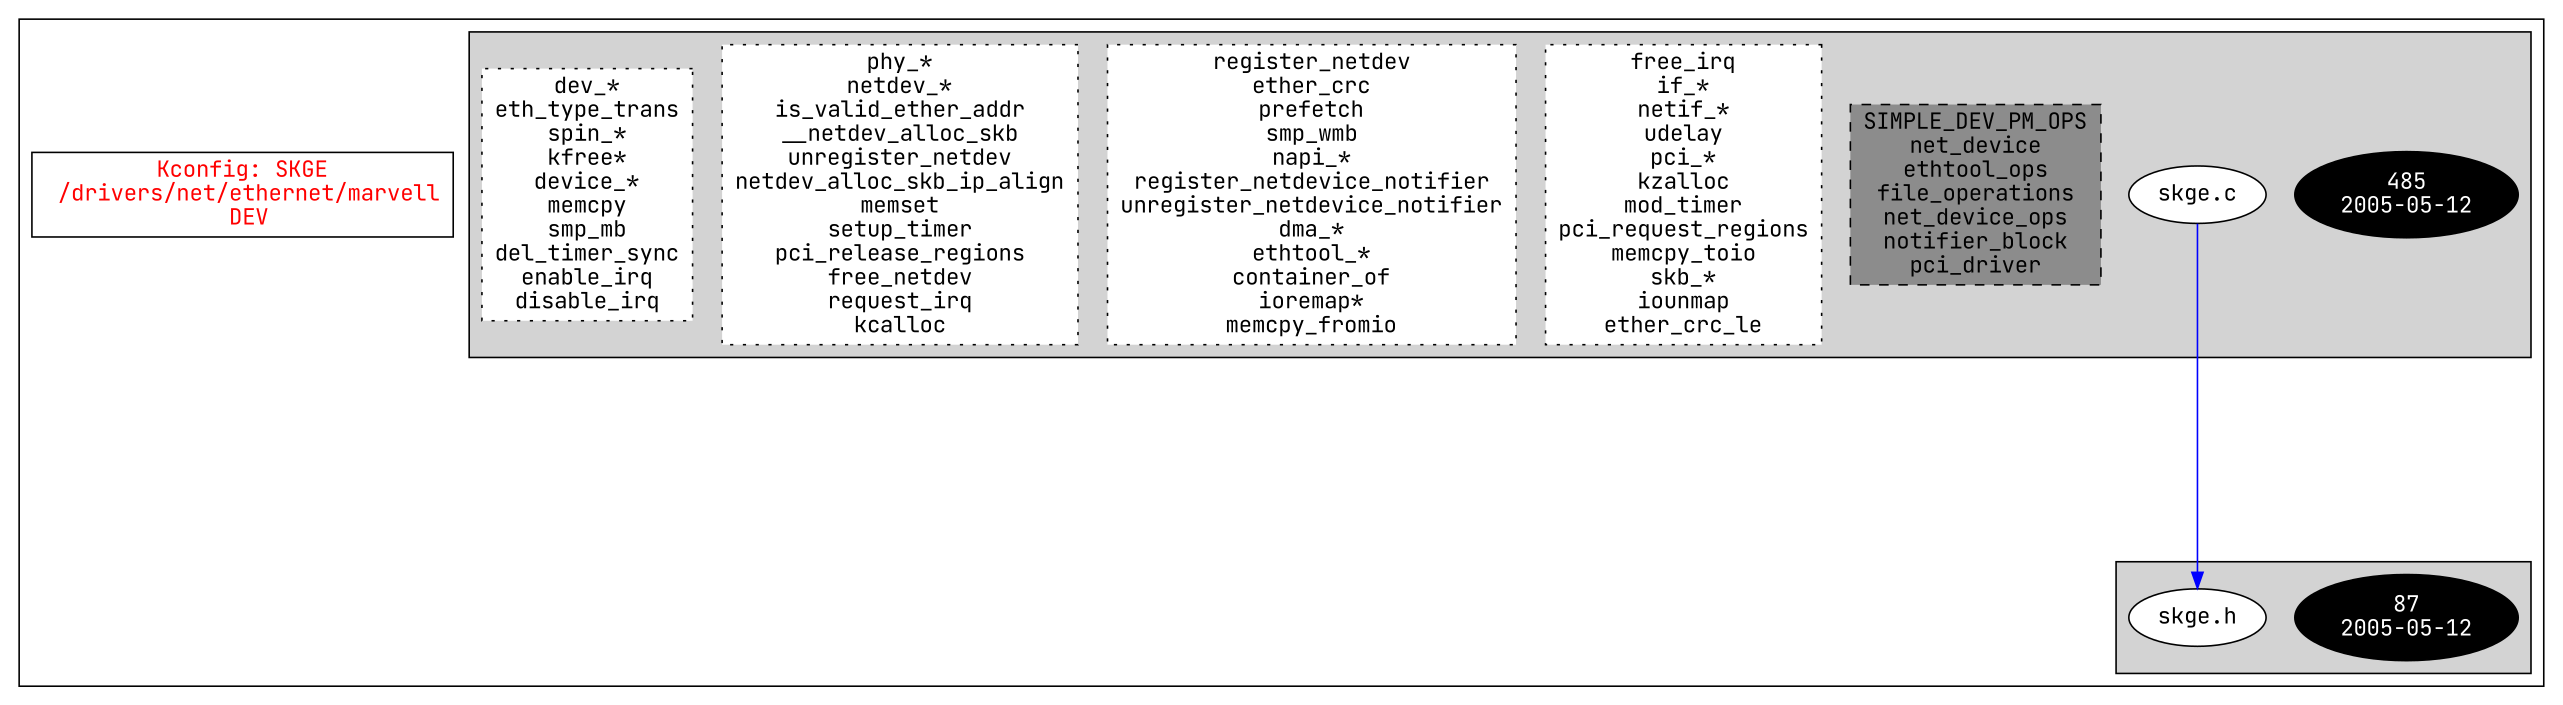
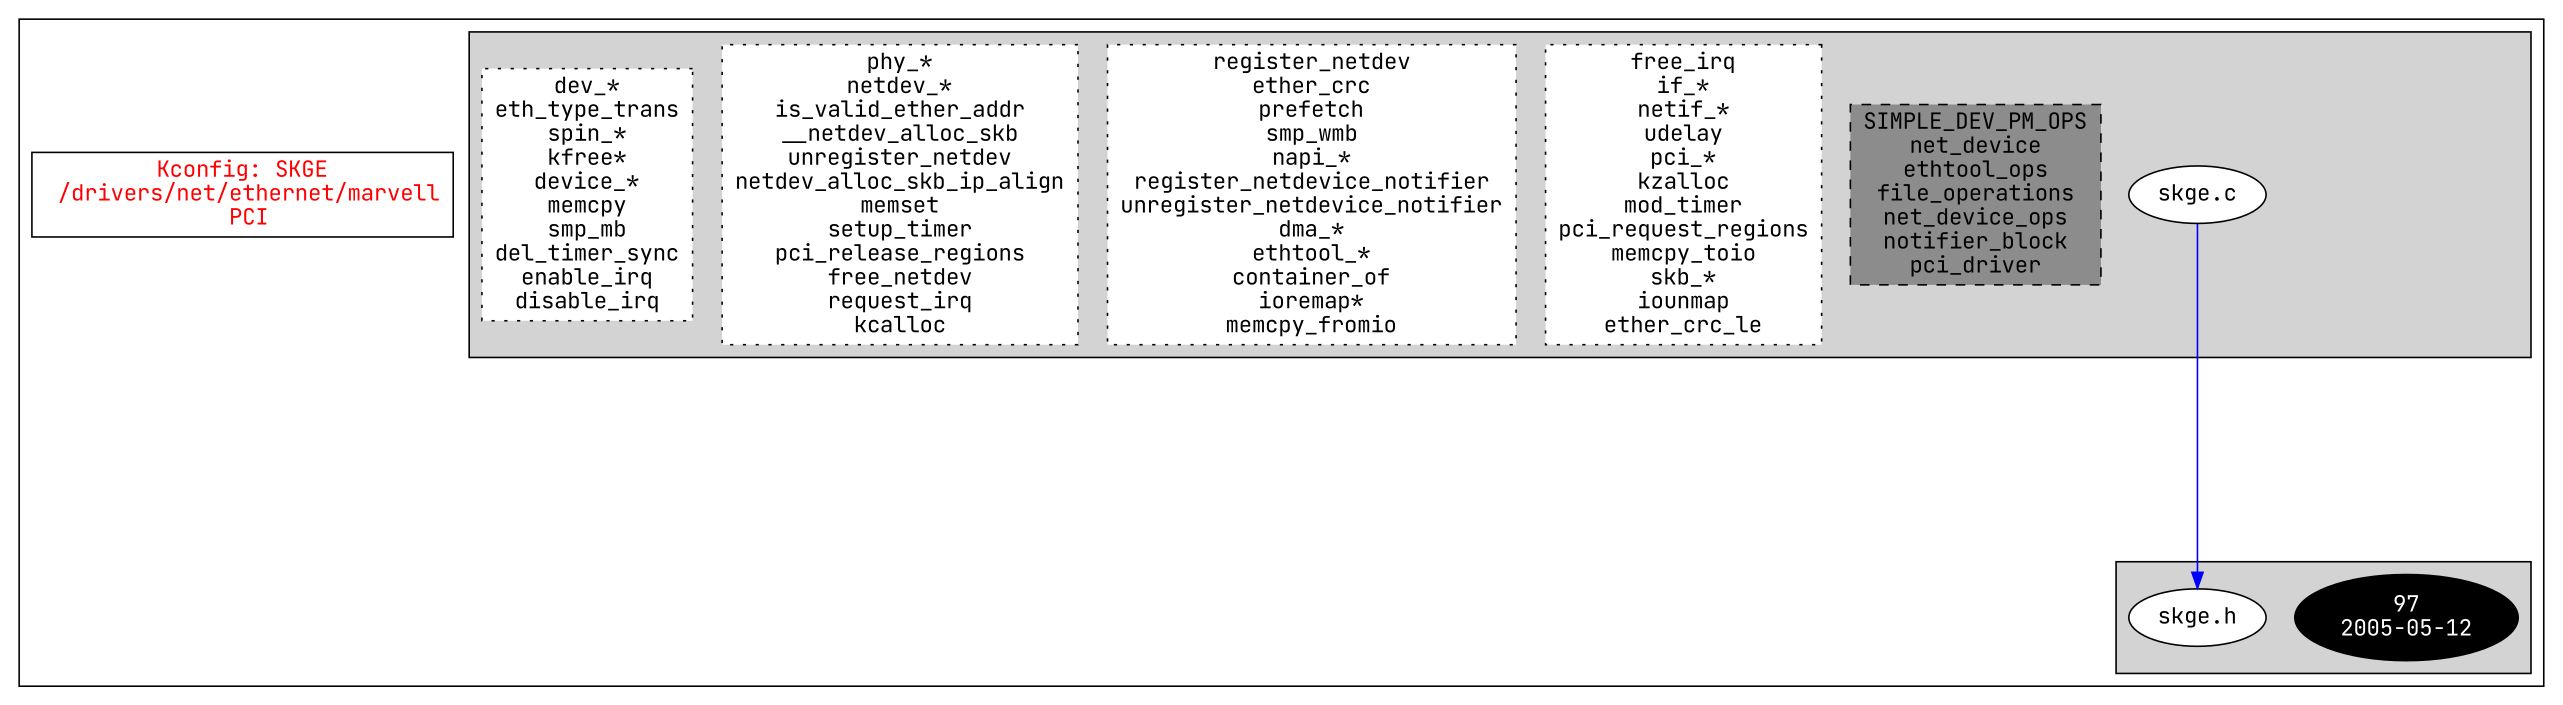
(243, 195) -> (243, 195)
(2407, 195) -> none
(2407, 618) -> (2407, 618)
